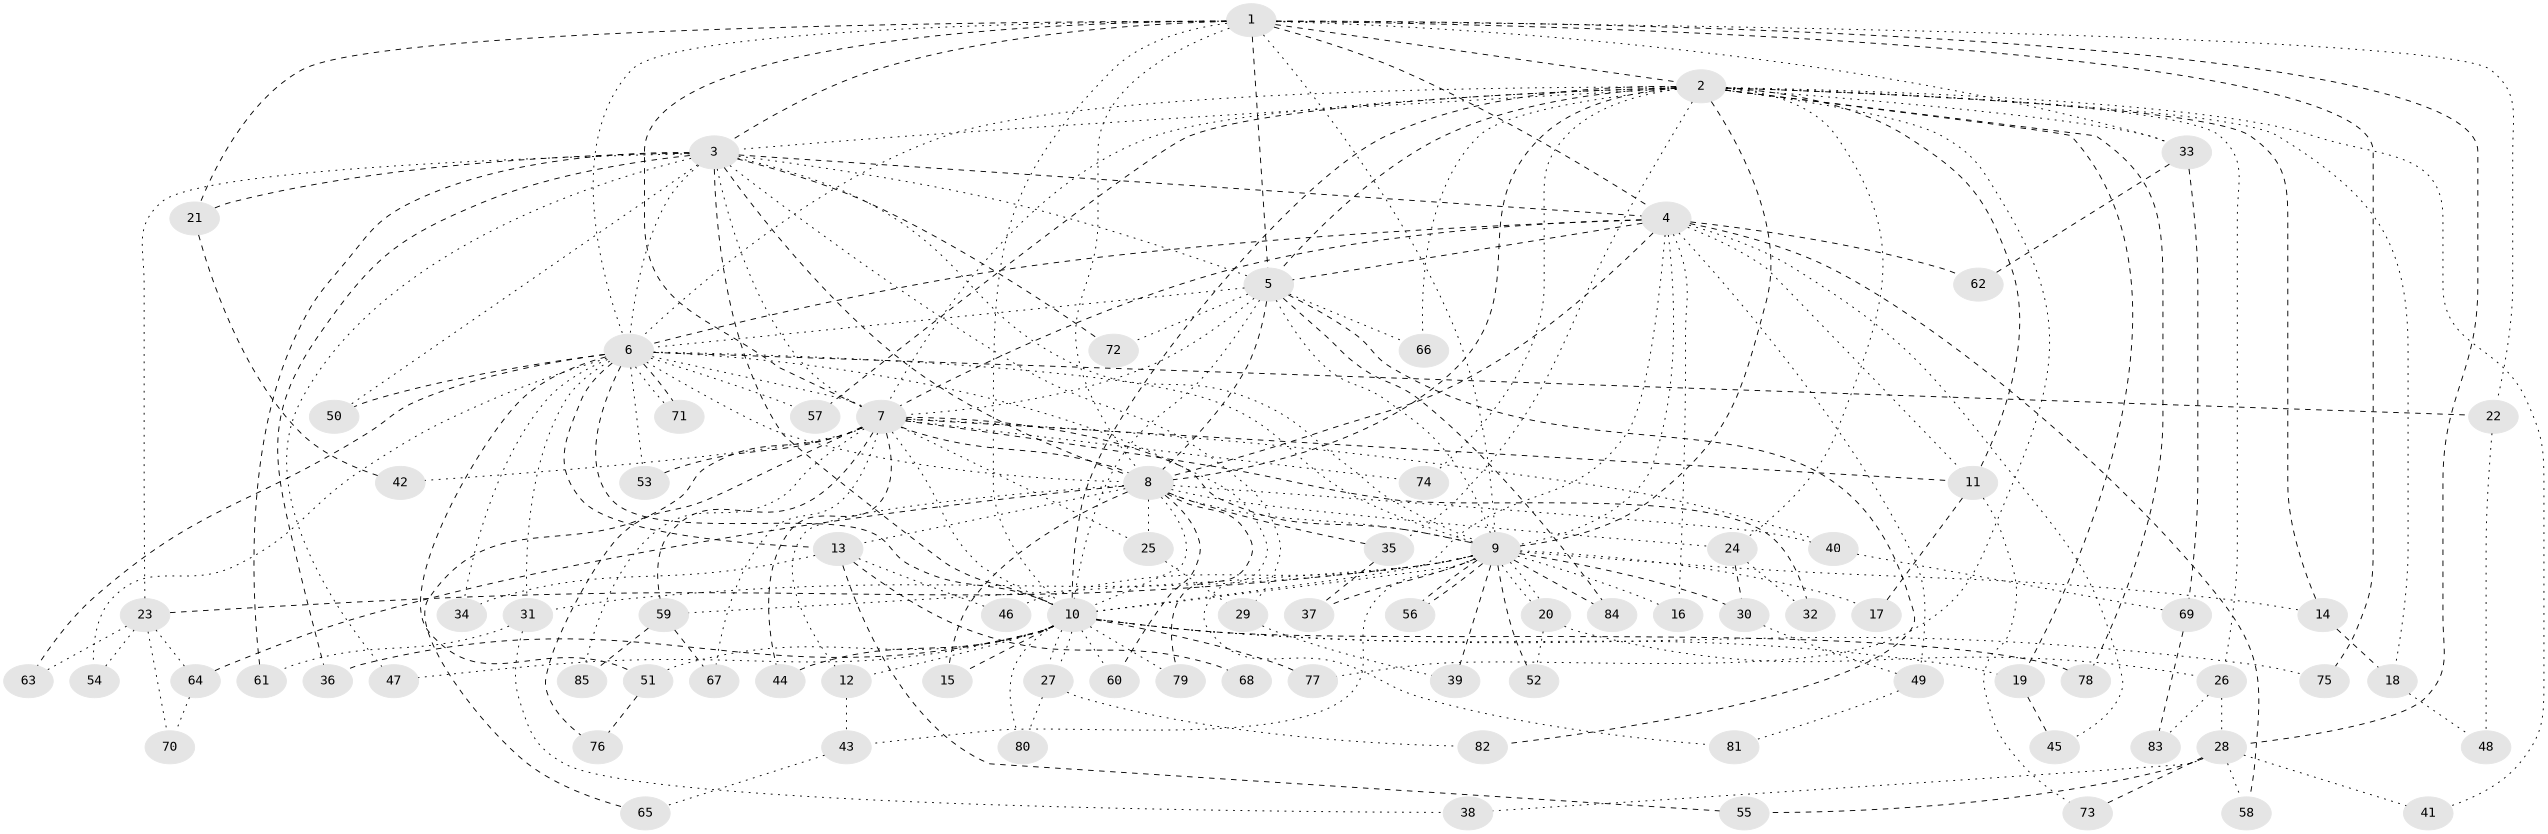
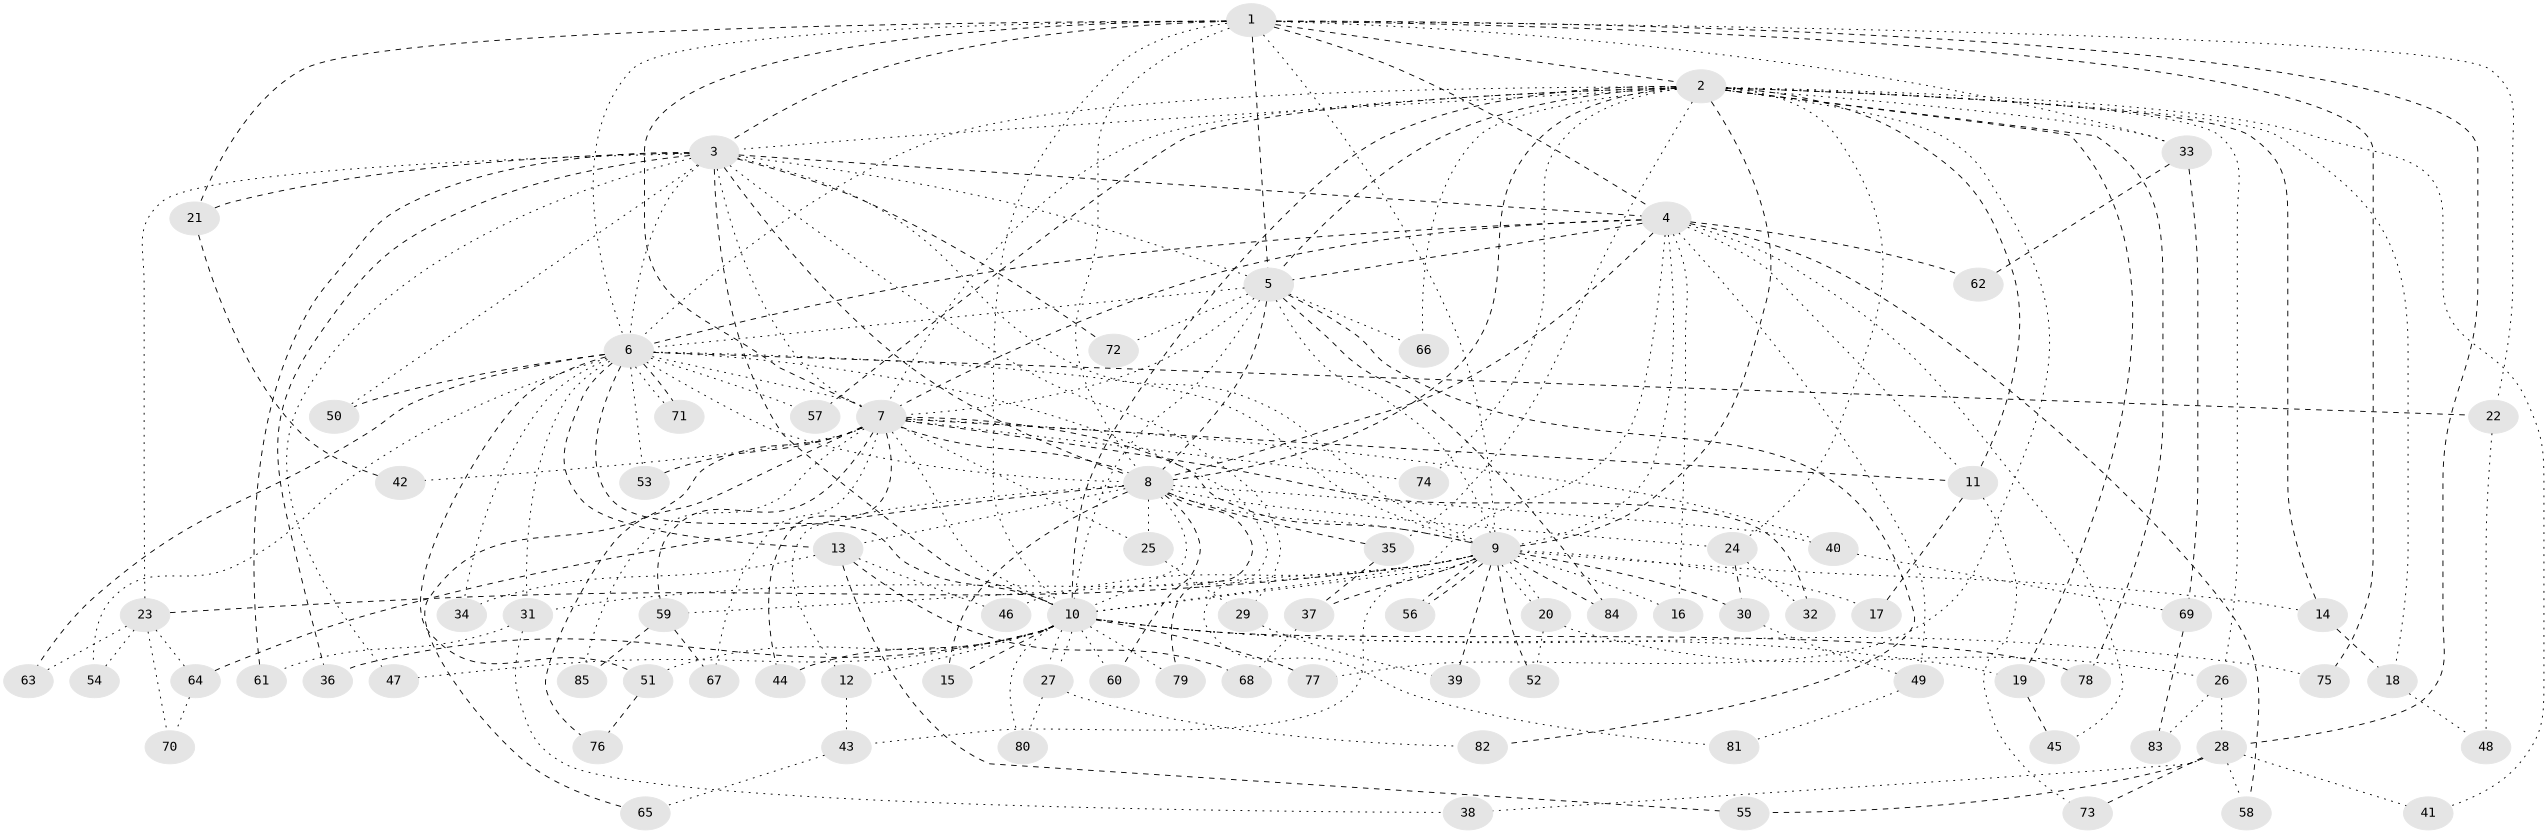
none -> (1278, 648)
